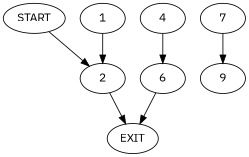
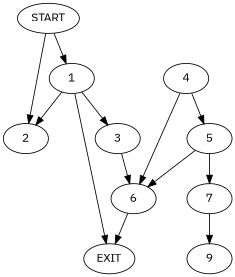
none -> (59, 45)
(116, 105) -> (90, 165)
none -> (118, 139)
none -> (210, 139)
